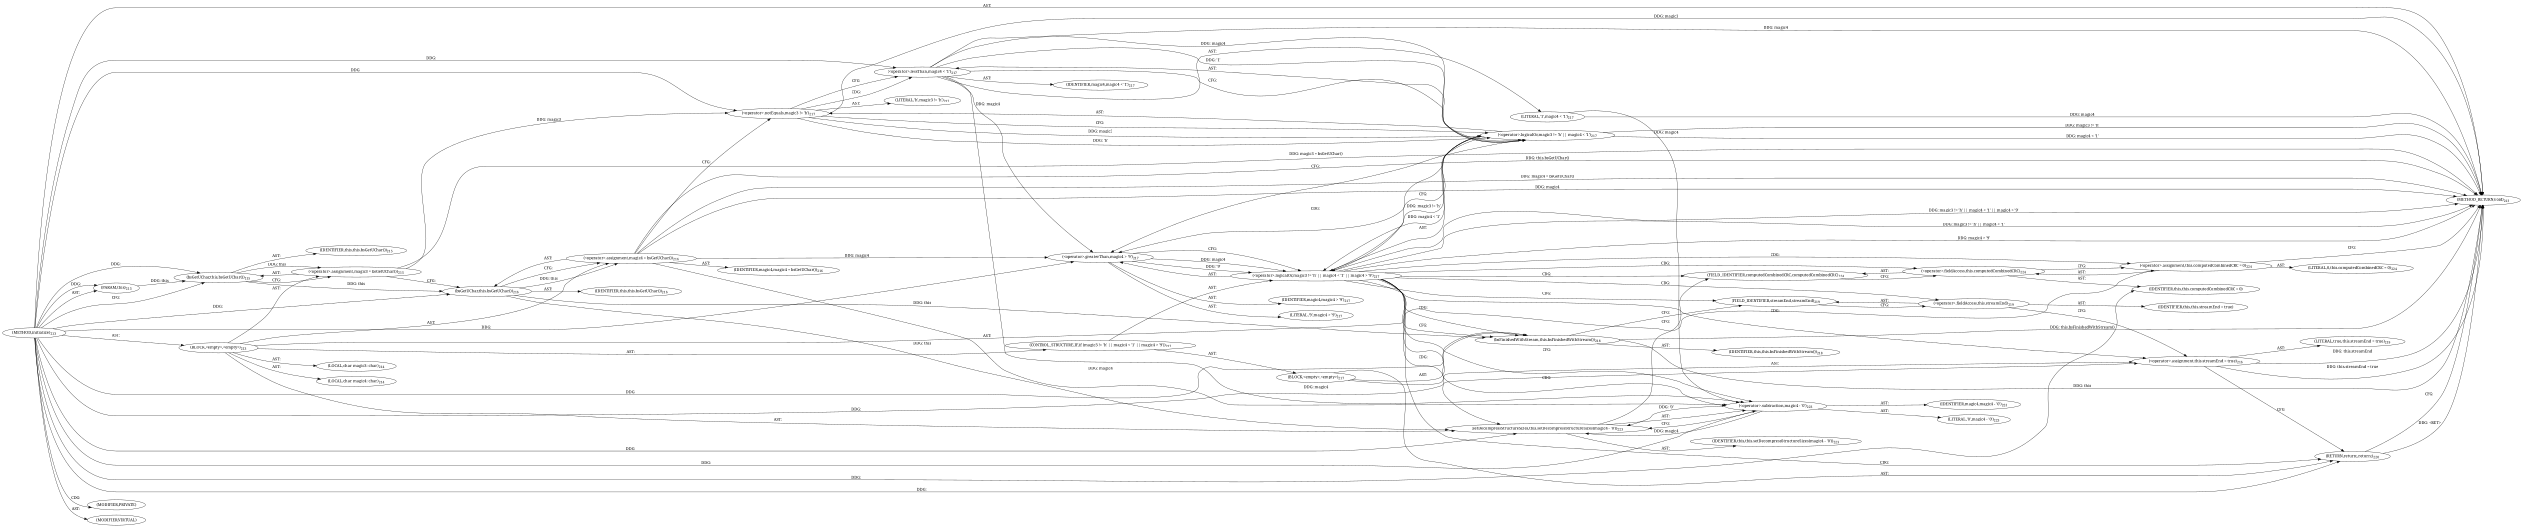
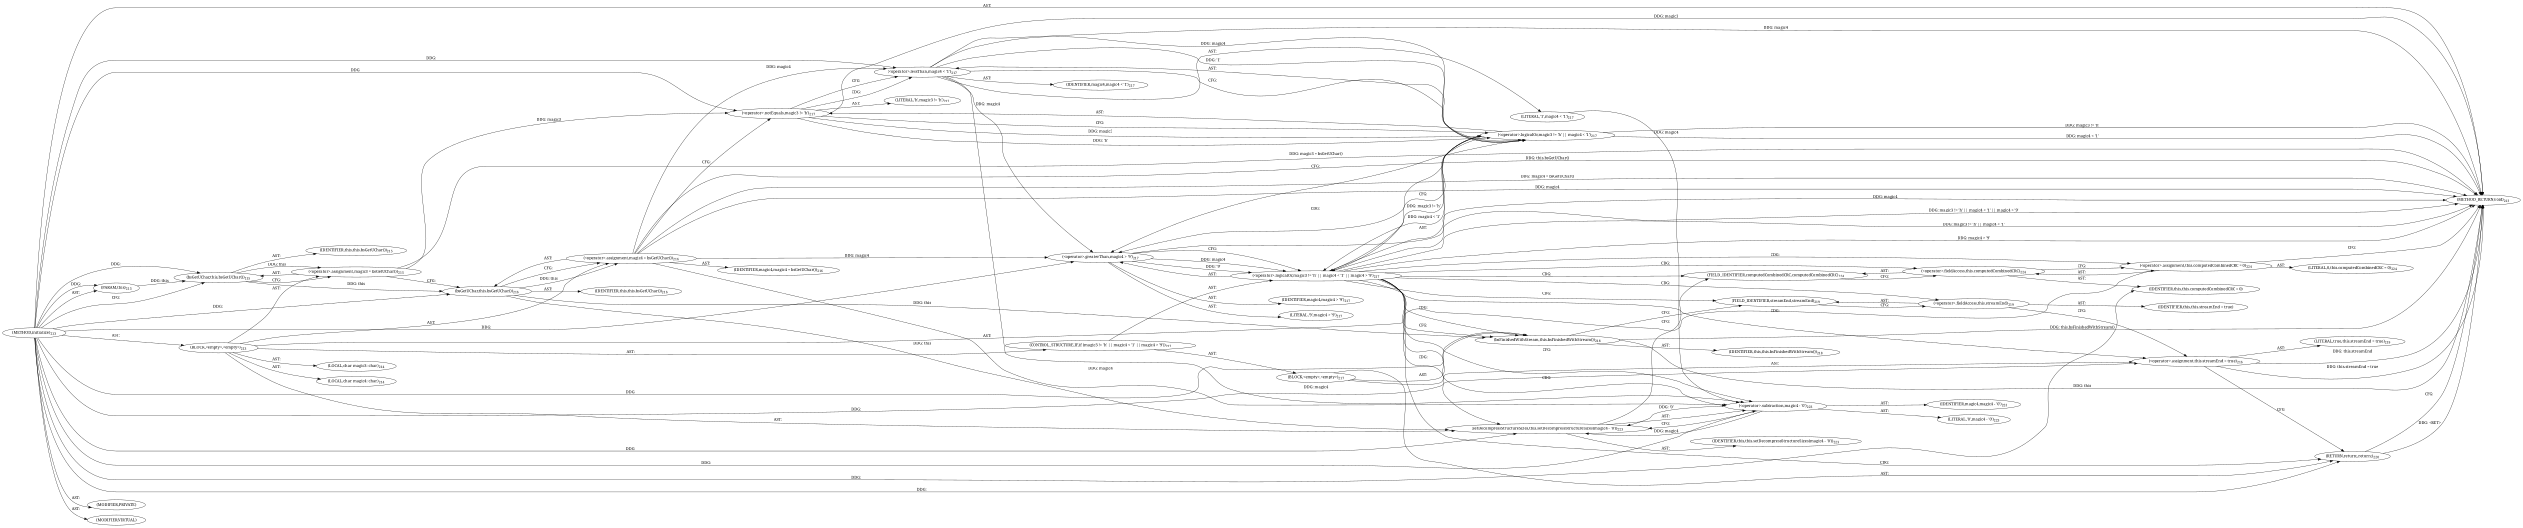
none -> (725, 101)
(2054, 117) -> (1778, 199)
(77, 498) -> (77, 498)
